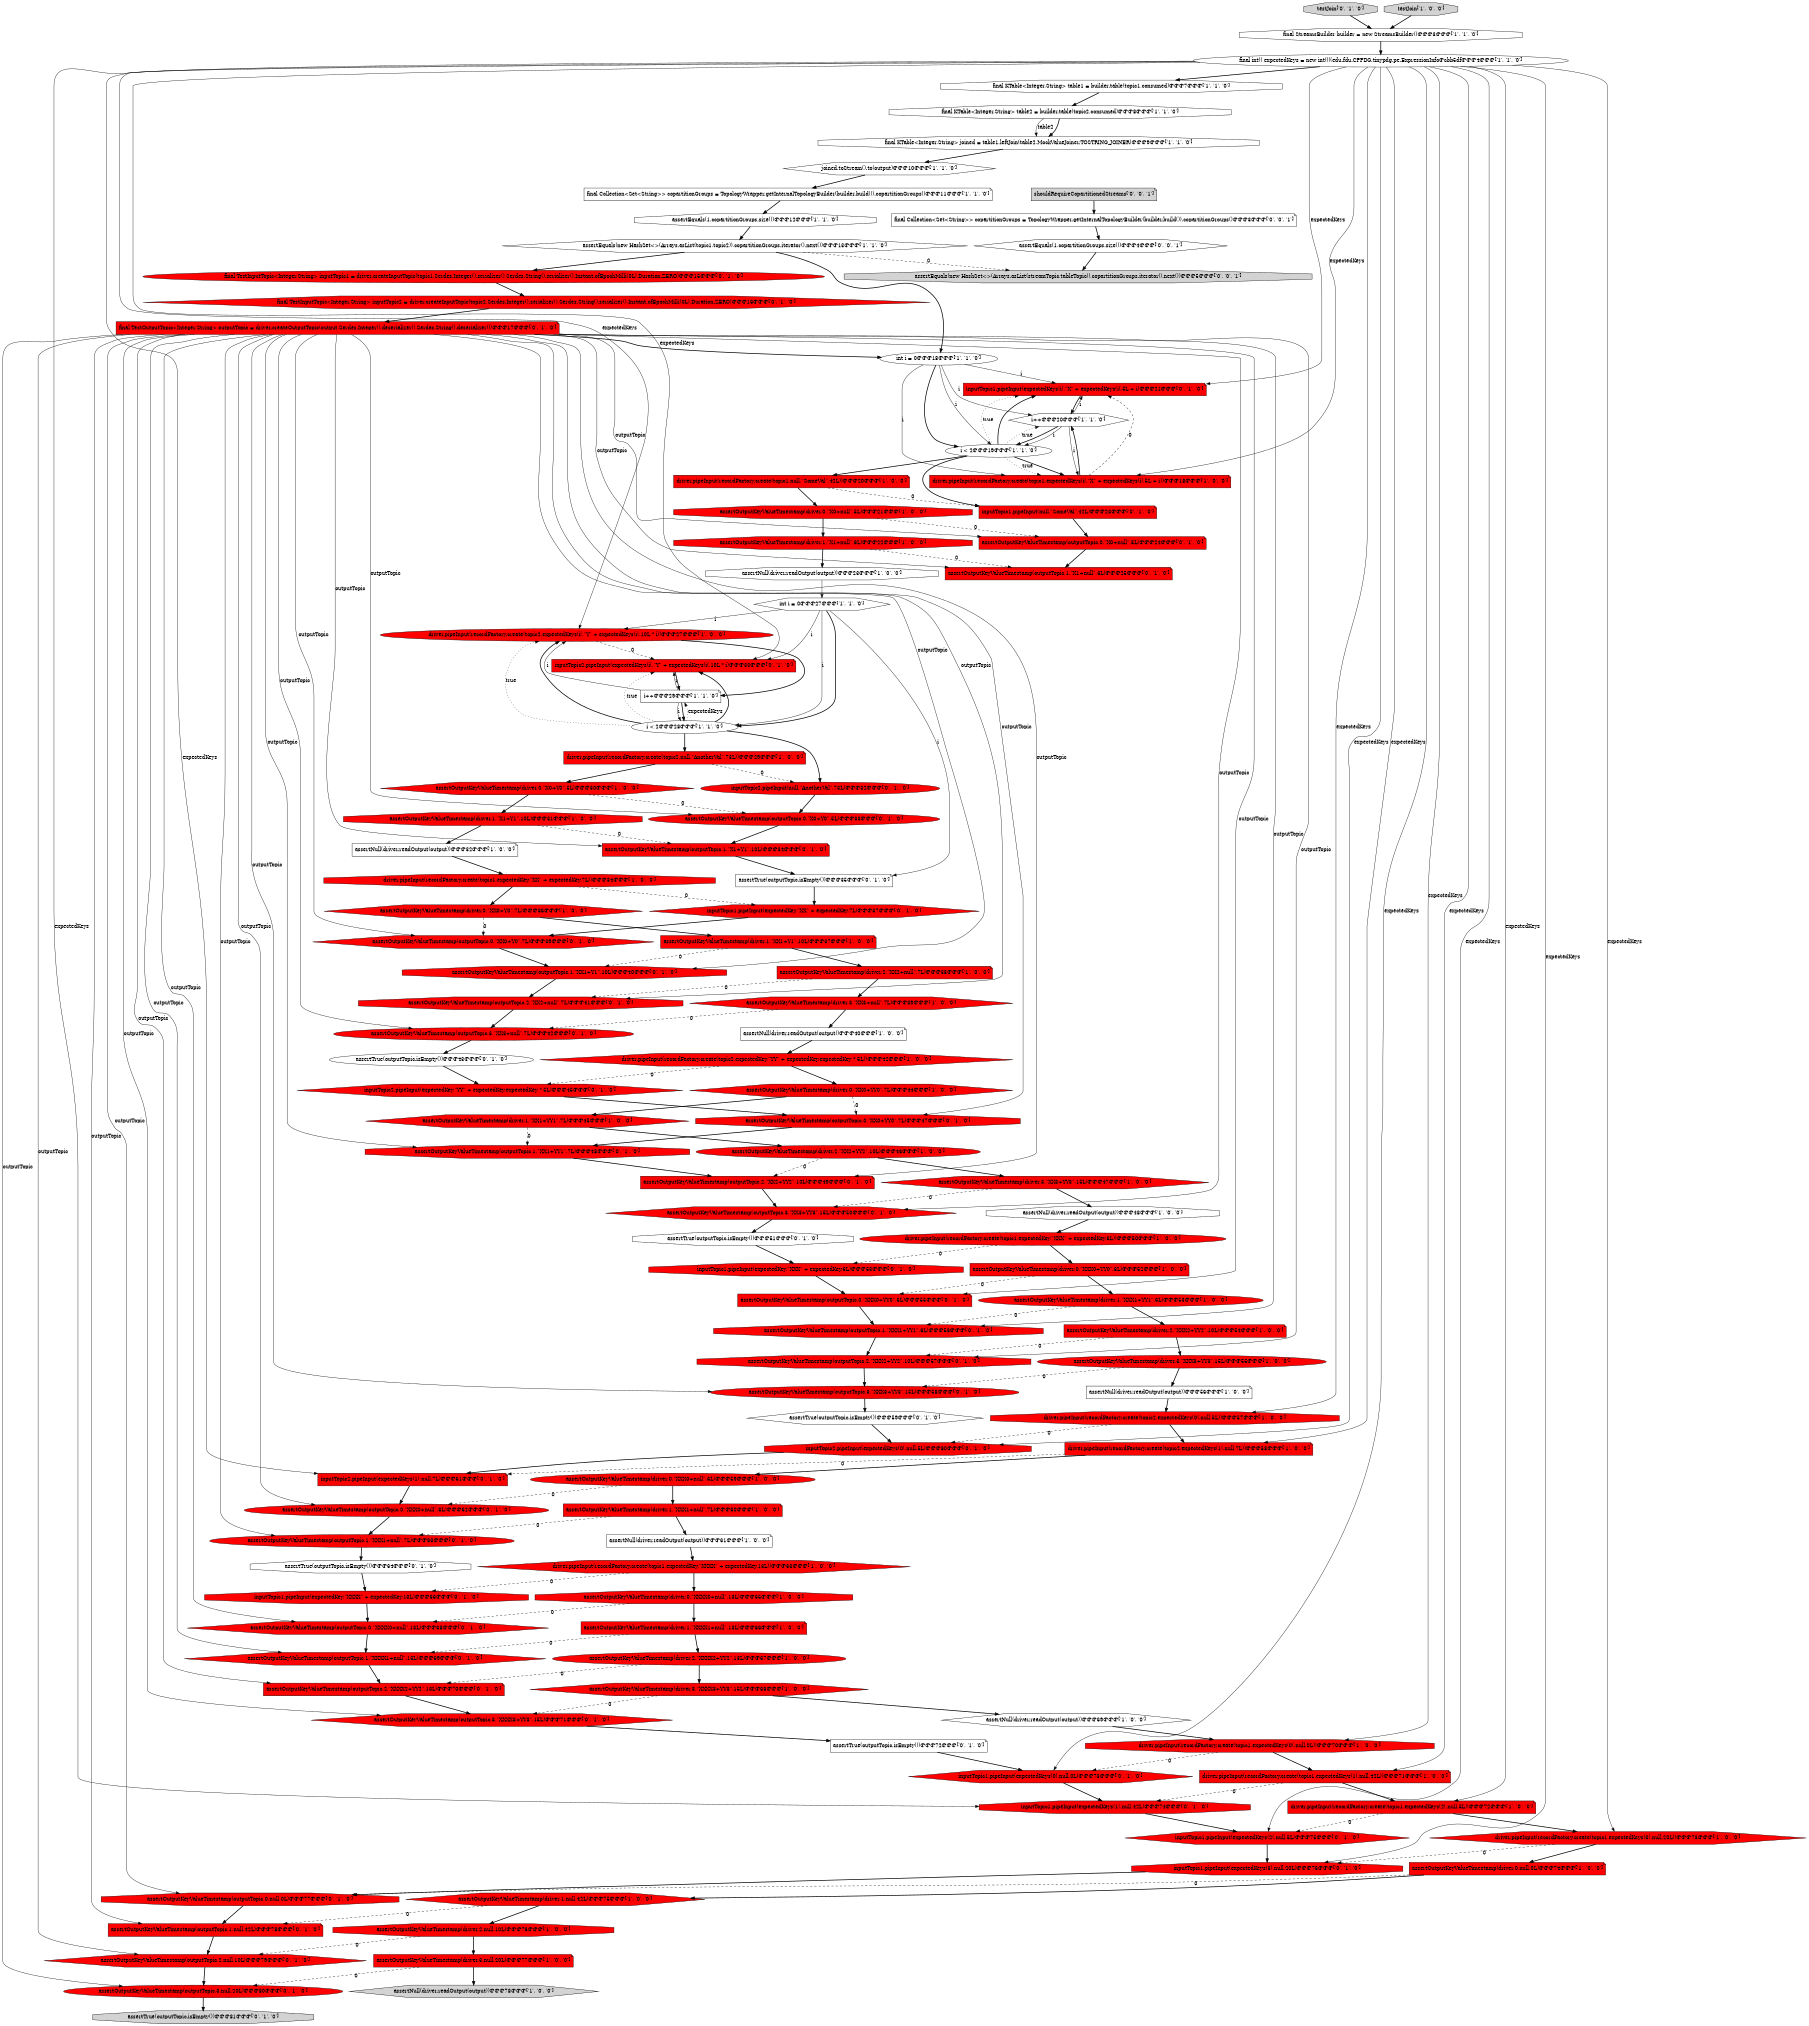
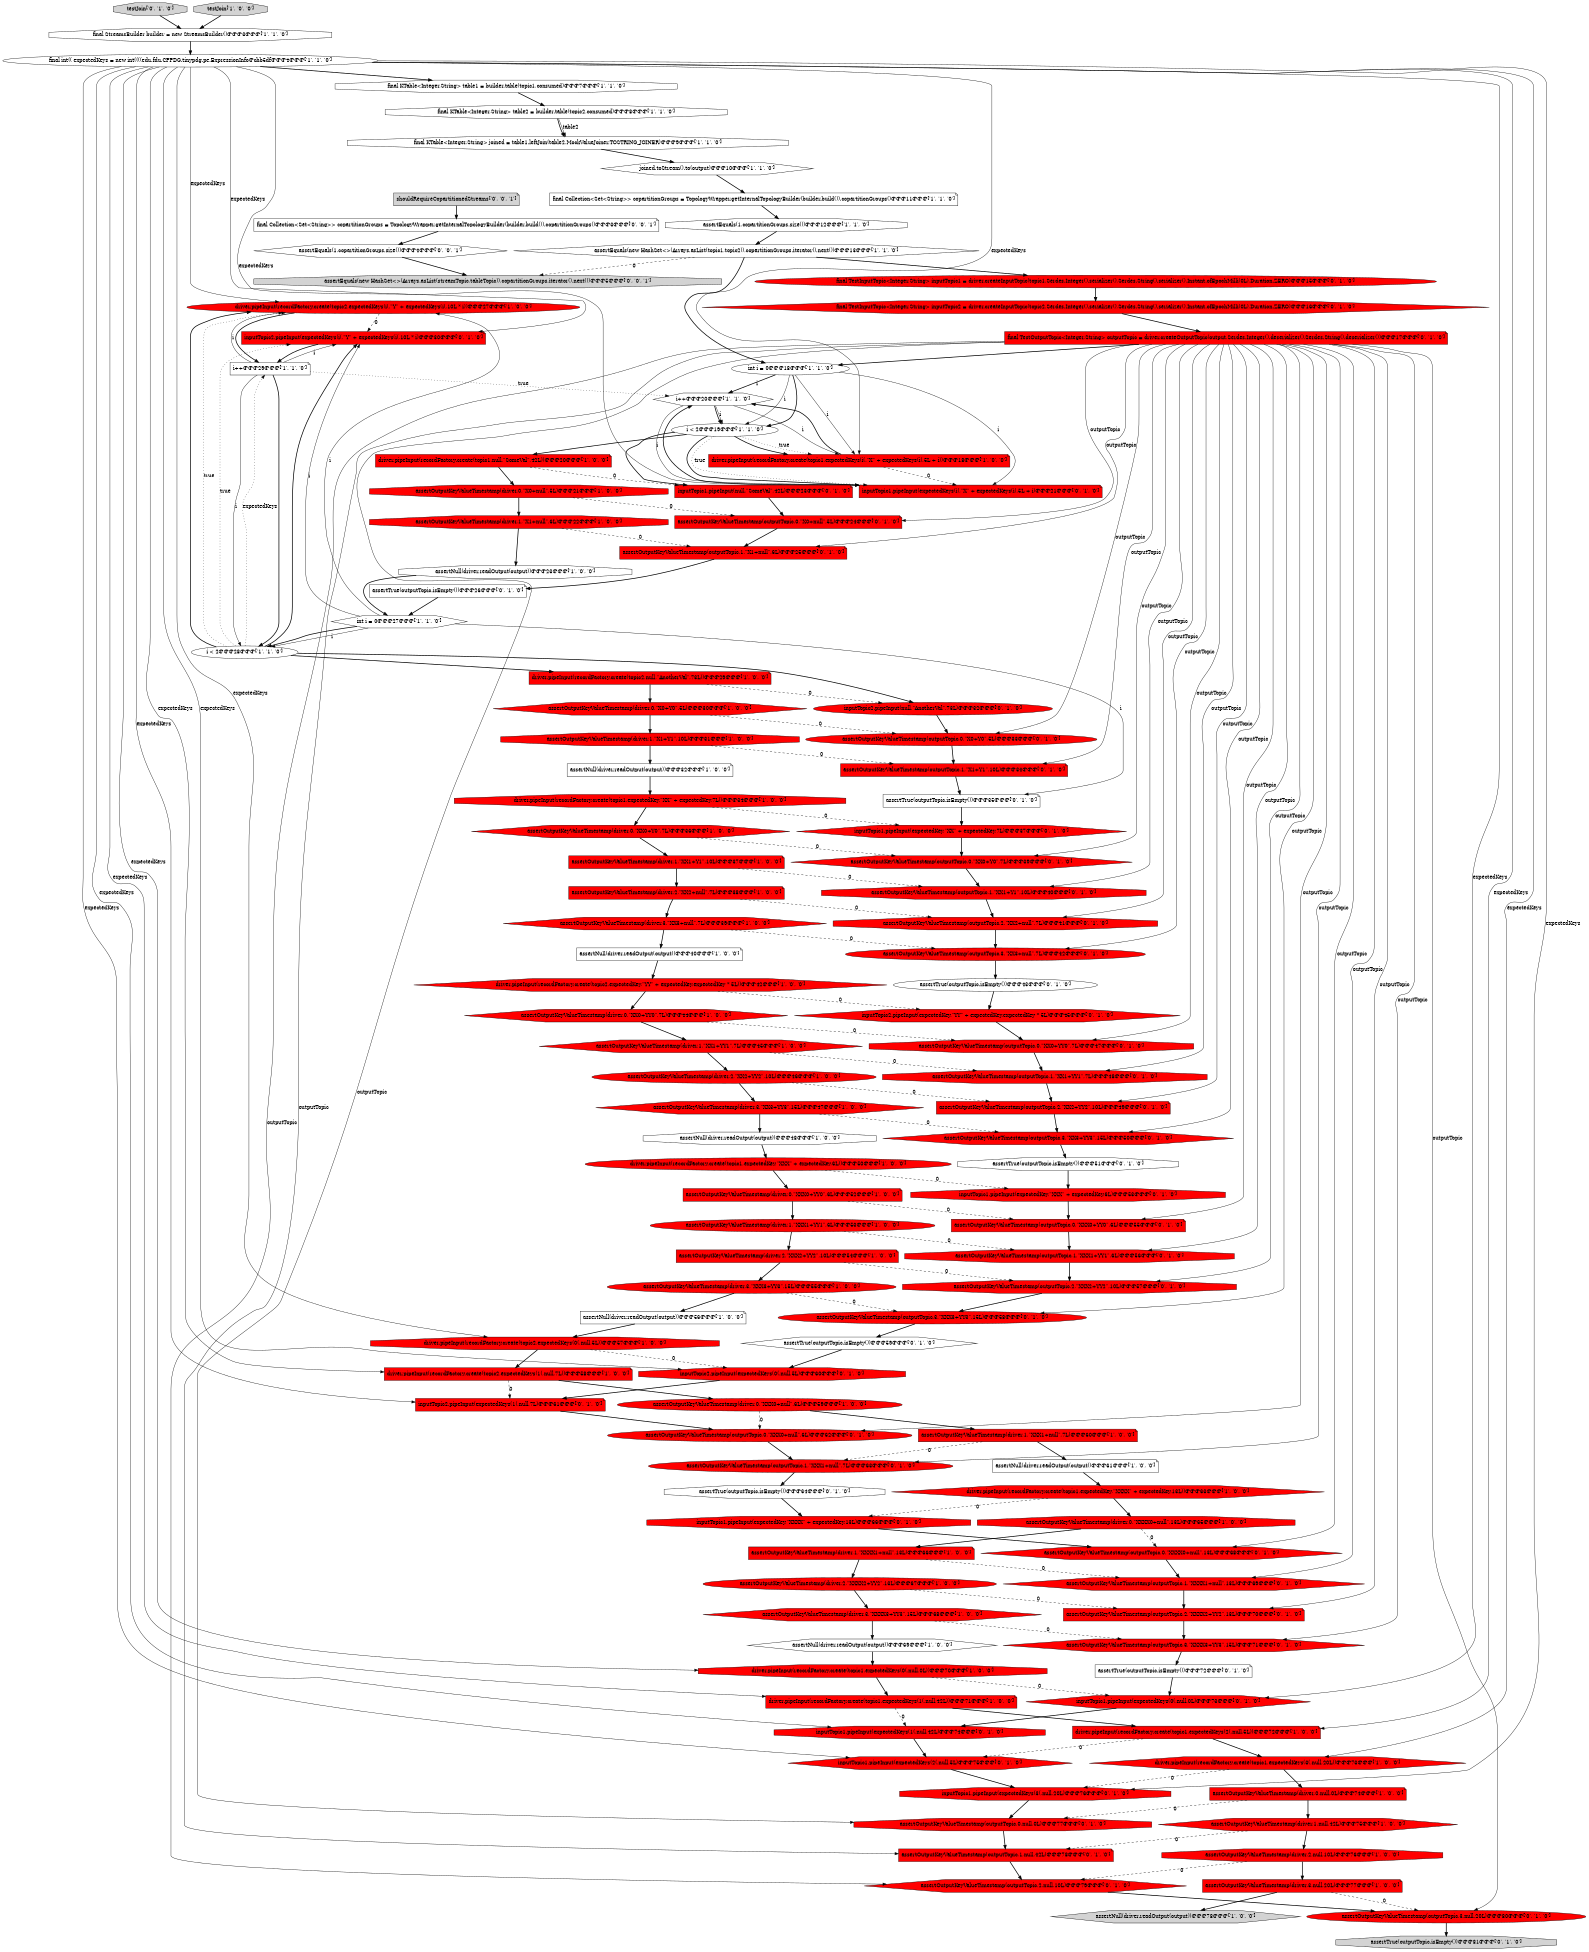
(975, 403) -> (754, 383)
(1019, 434) -> (488, 384)
(822, 585) -> (372, 582)
none -> (448, 591)
